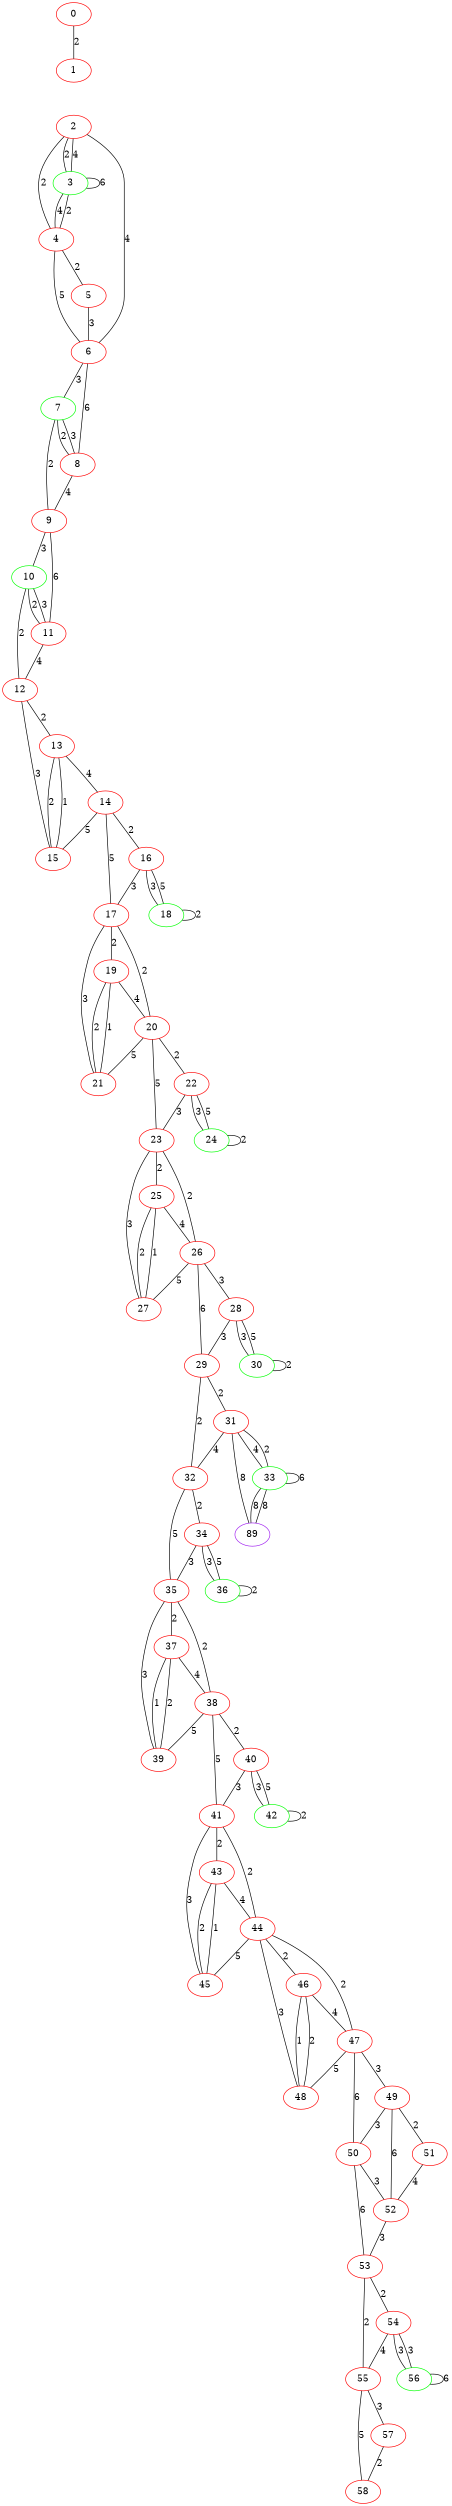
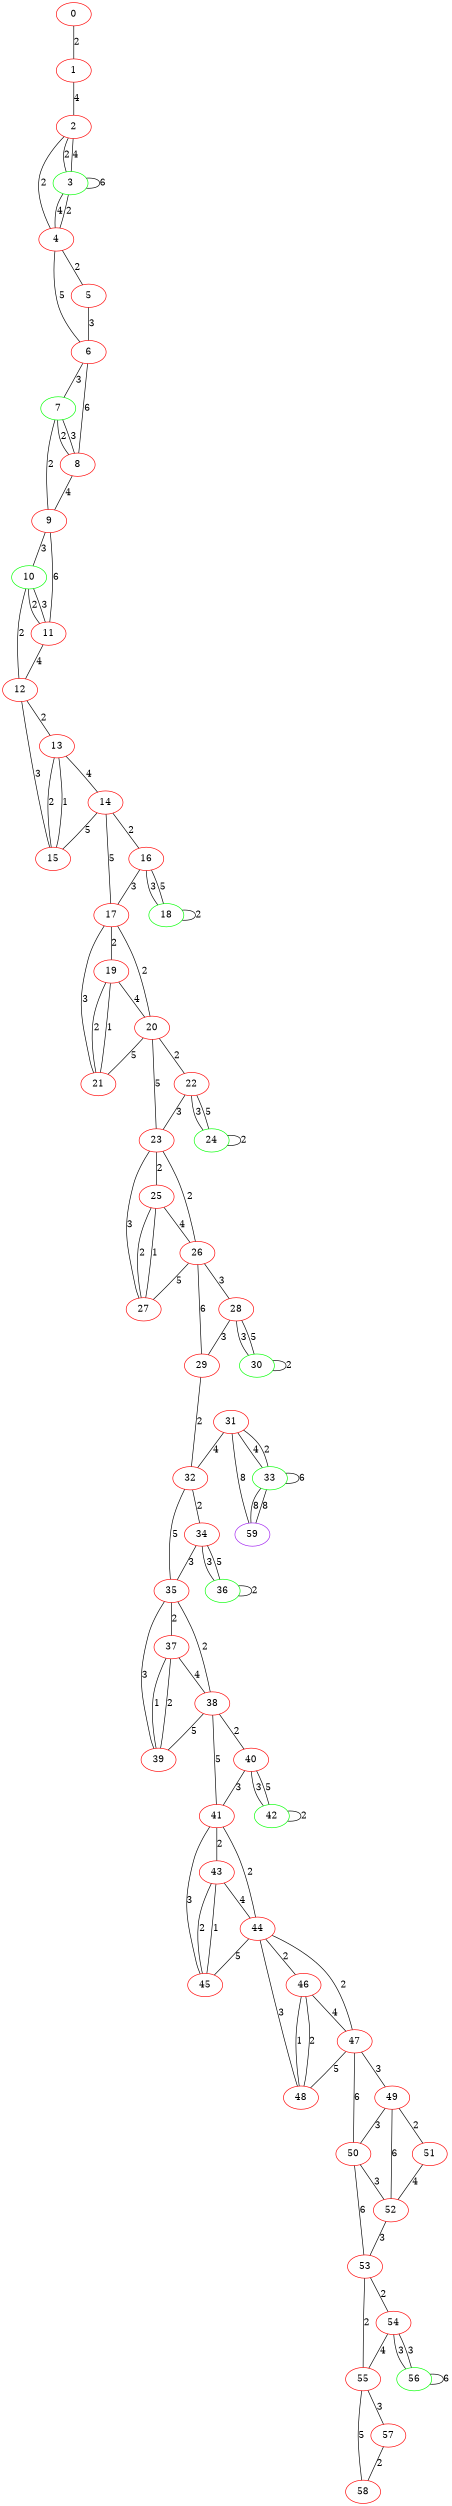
(124, 235) -> (74, 99)
(217, 1394) -> none
(252, 1535) -> (252, 1535)
